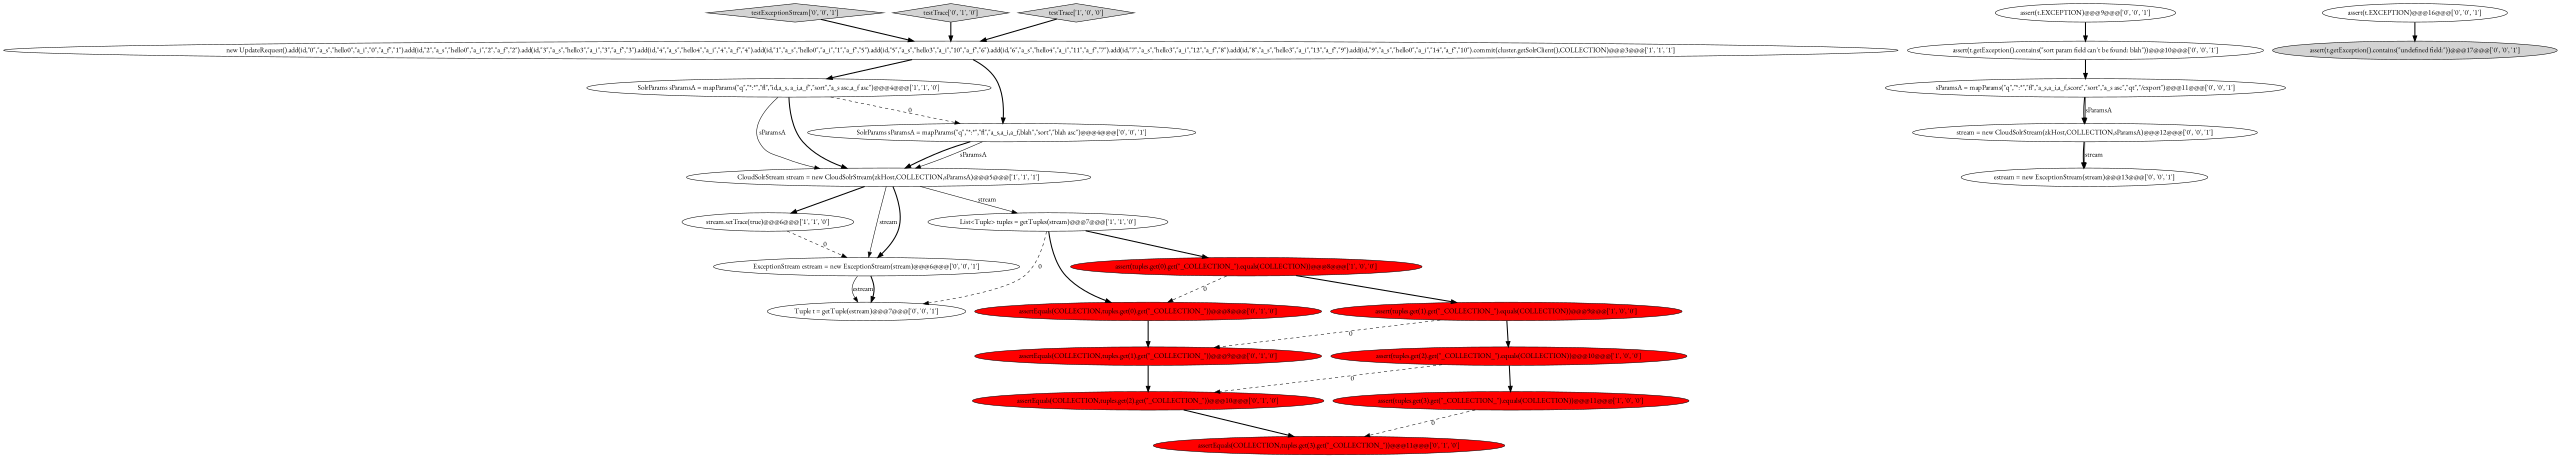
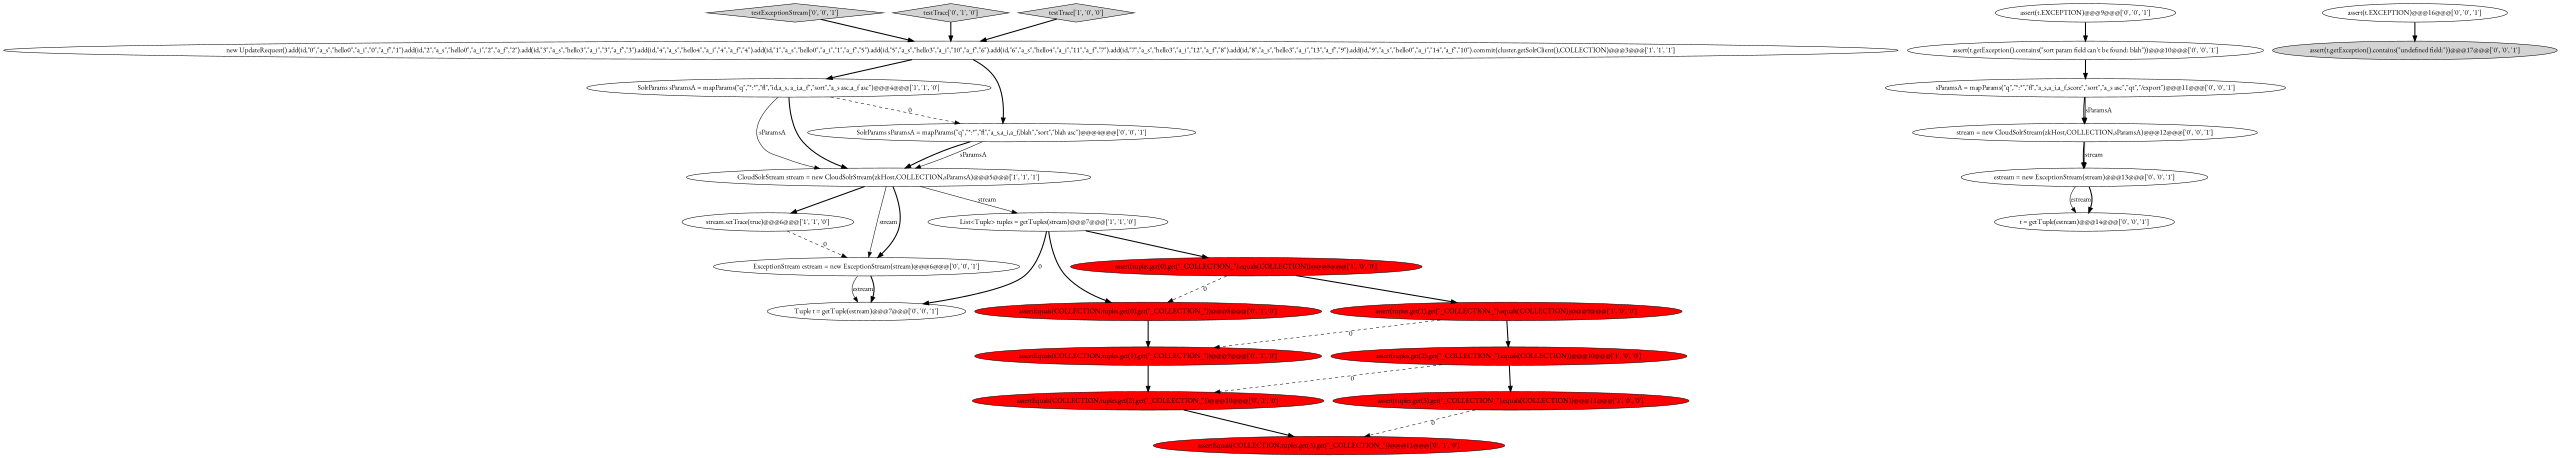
none -> (2084, 222)
(1002, 287) -> (1002, 287)
